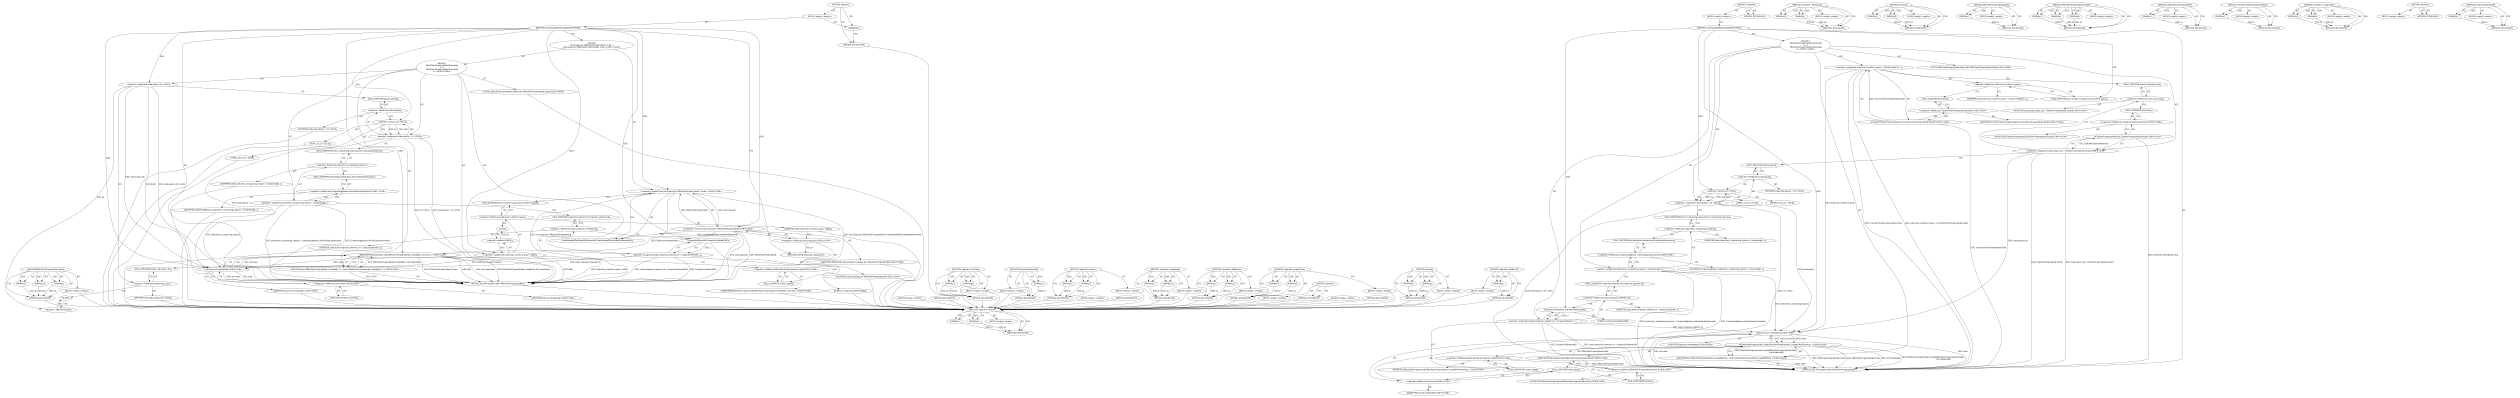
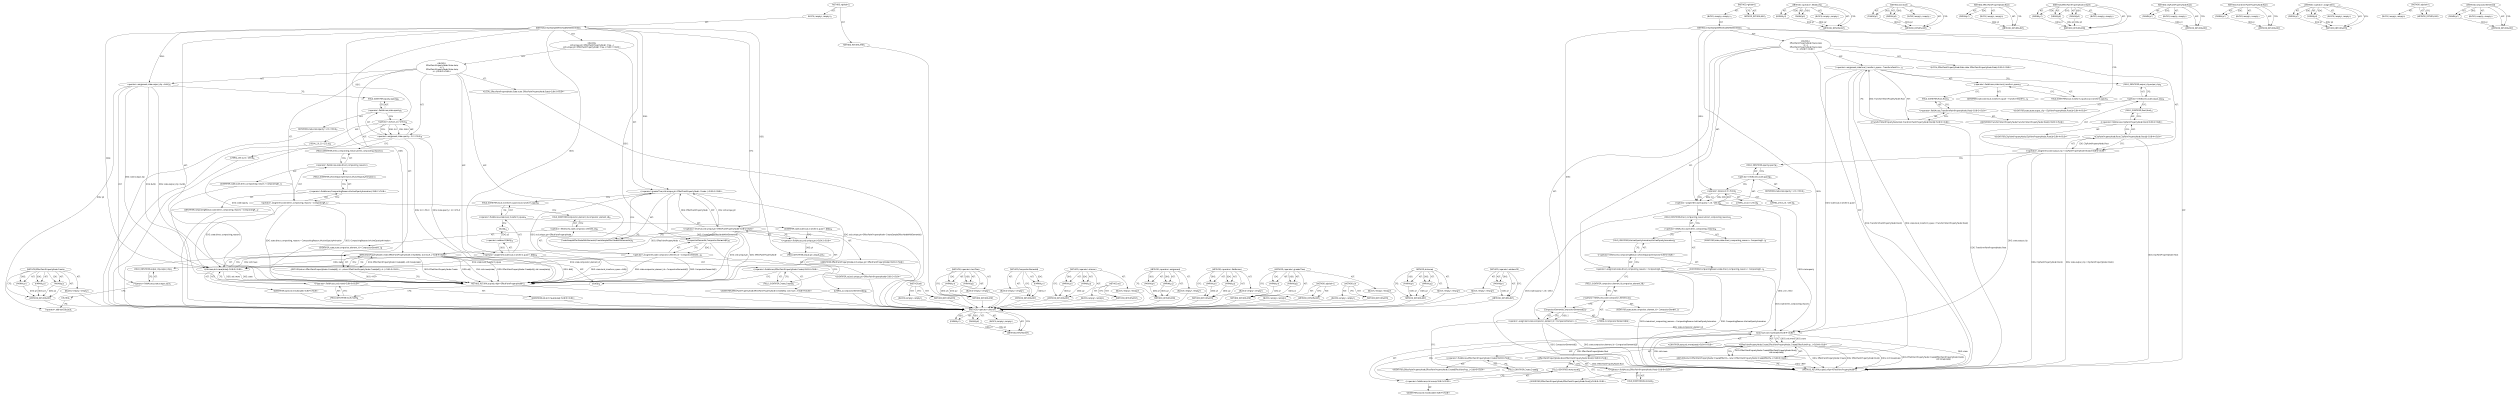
(854, 28) -> none
(496, 234) -> none
none -> (596, 284)
none -> (916, 284)
none -> (1115, 284)
none -> (1350, 284)
(153, 298) -> none
(58, 304) -> none
